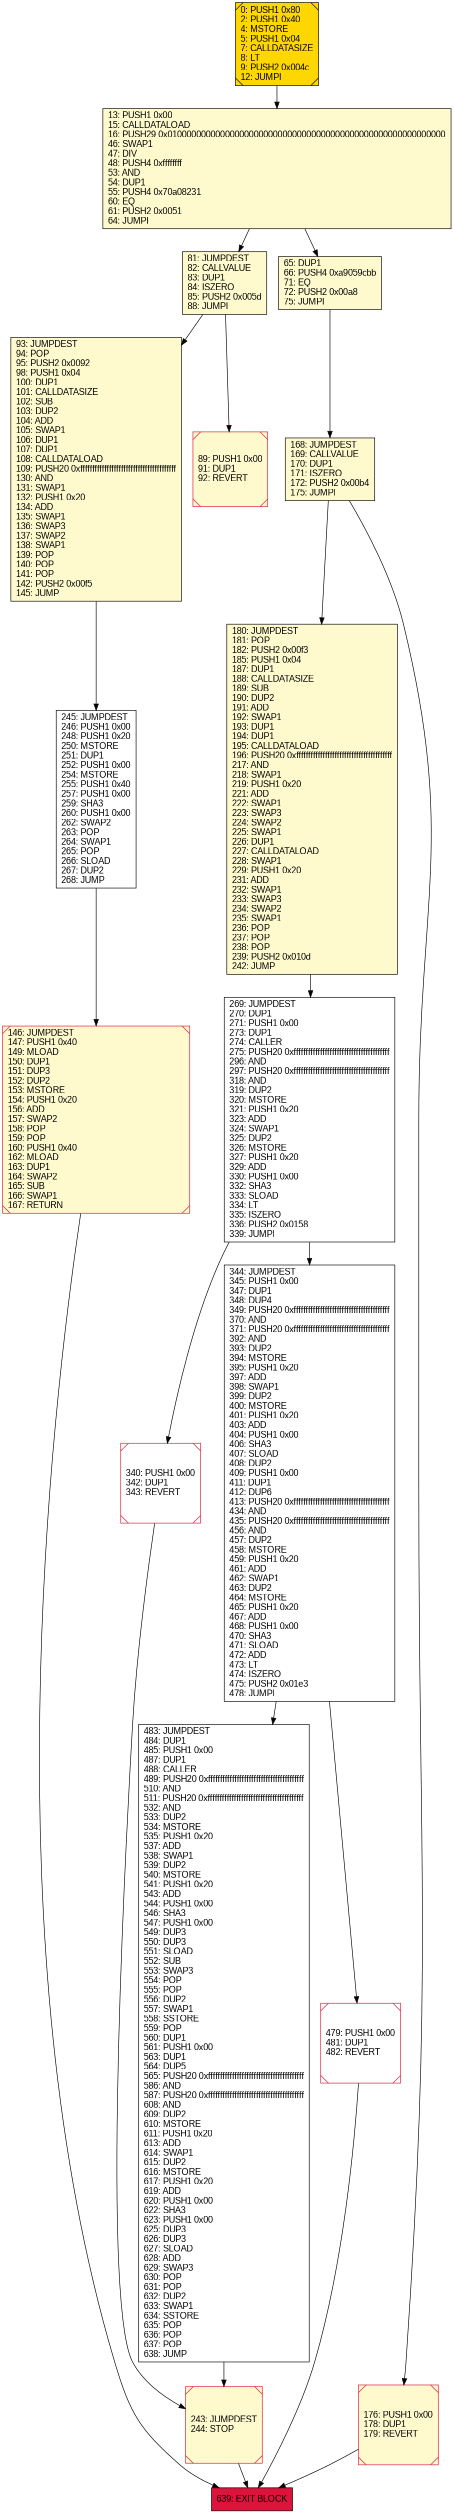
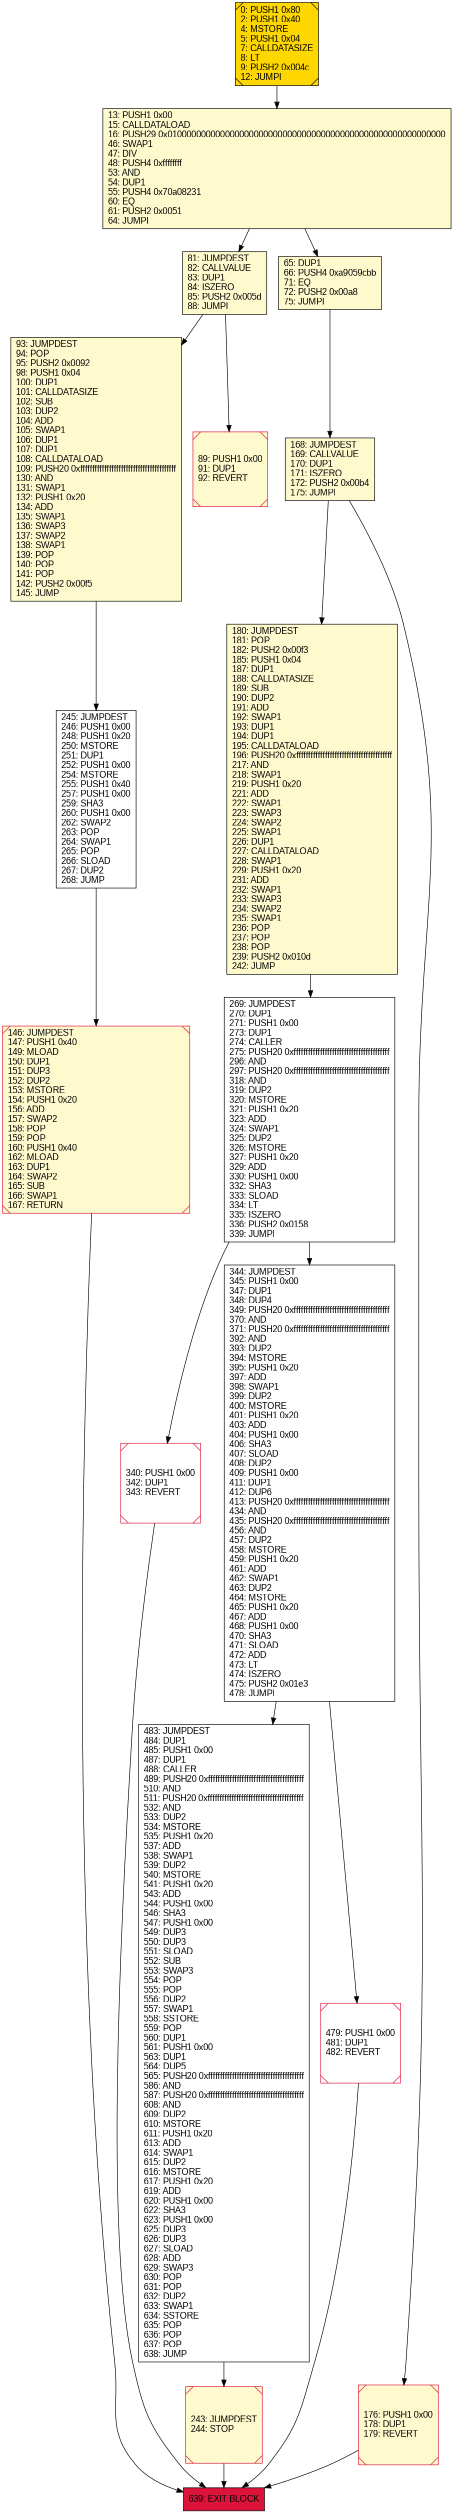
(121, 1975) -> (119, 2014)
